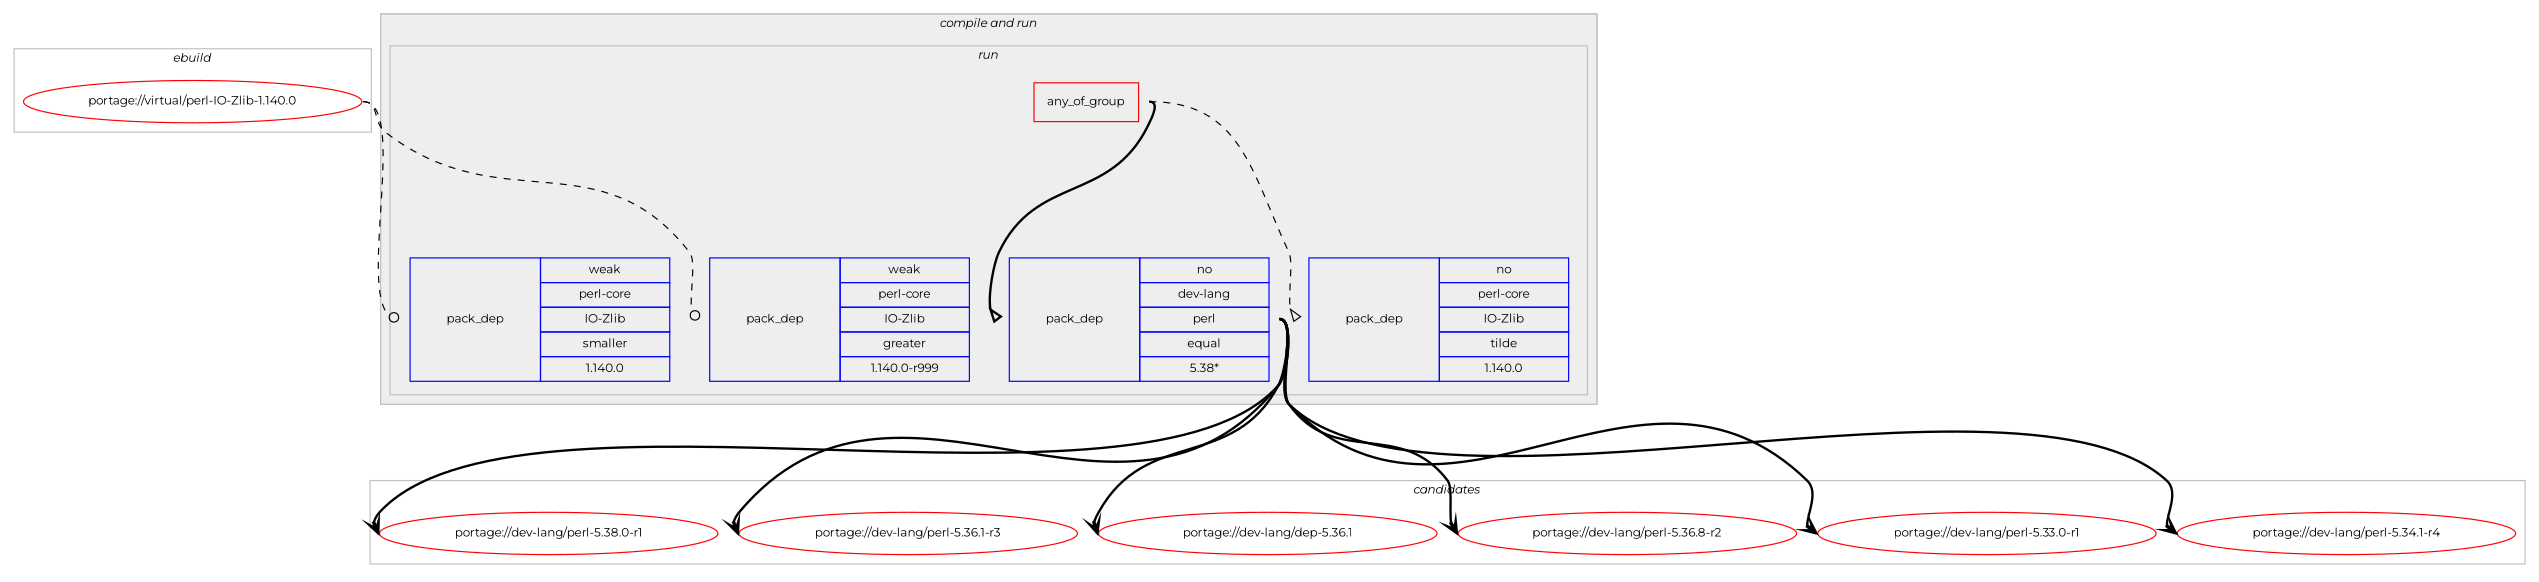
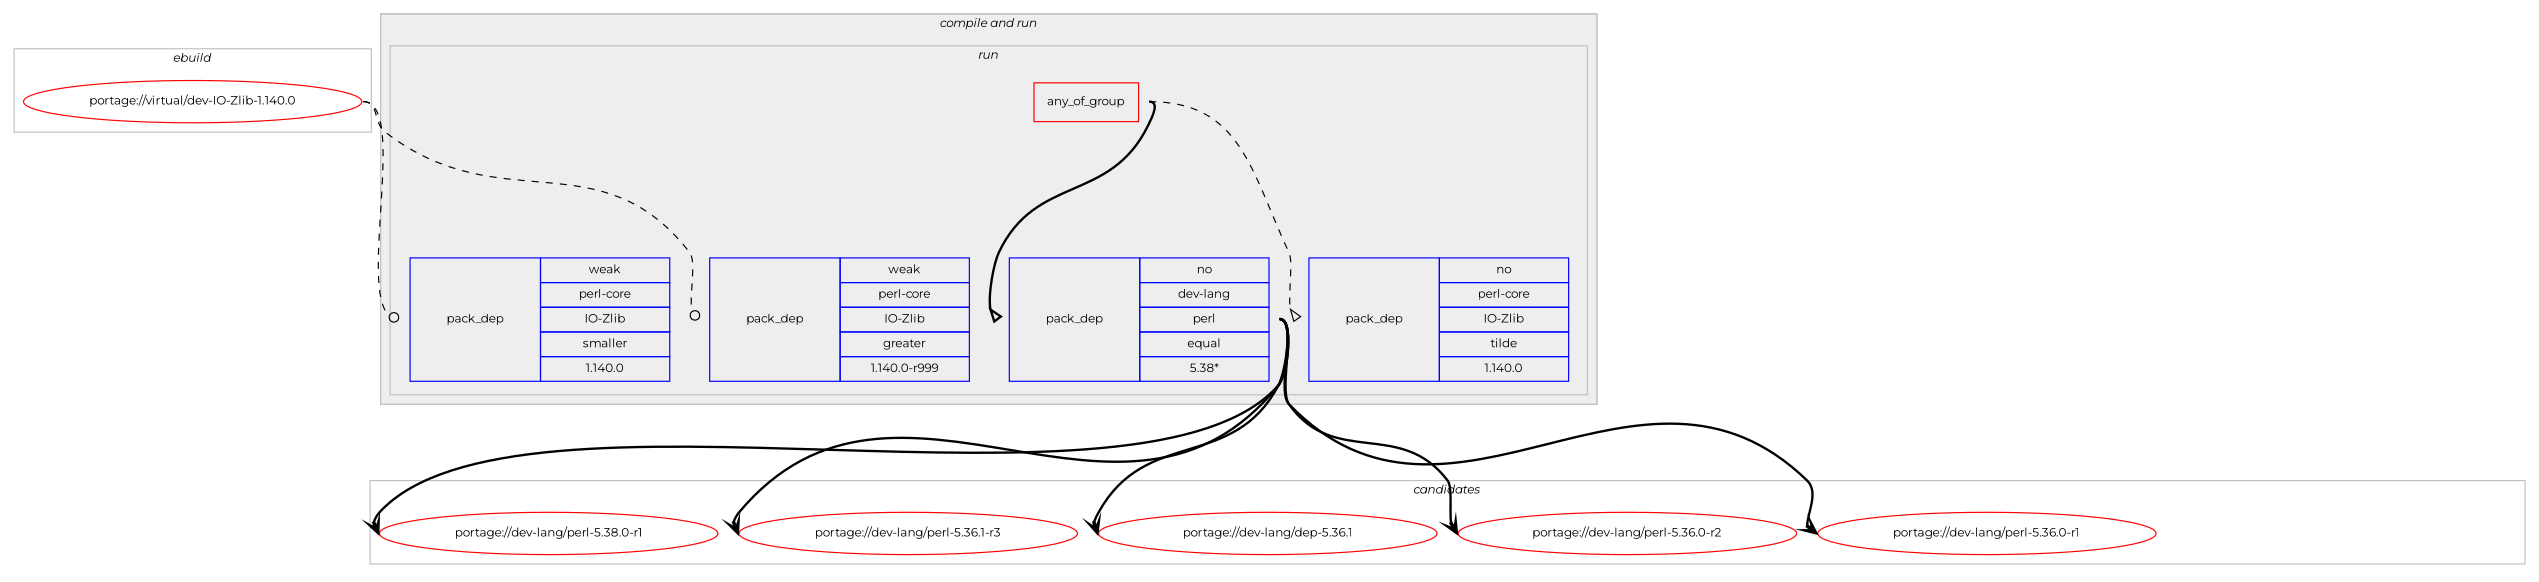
(193, 102) -> (193, 102)
(1627, 533) -> (1627, 533)
(1987, 533) -> (1987, 533)
(2346, 533) -> none
